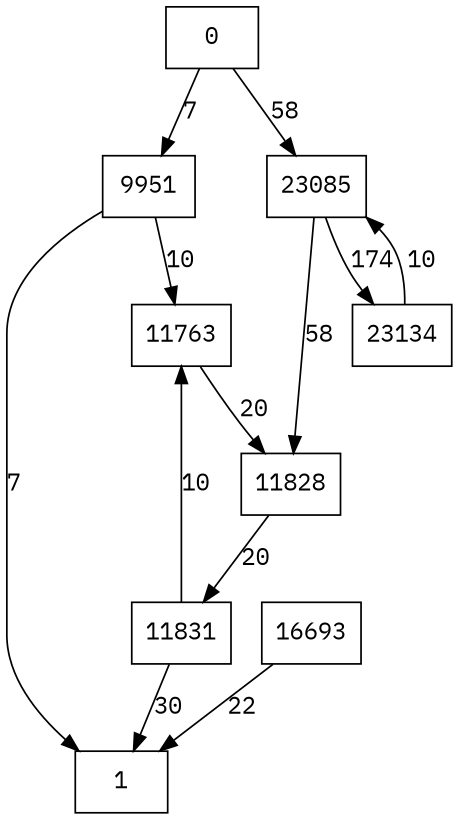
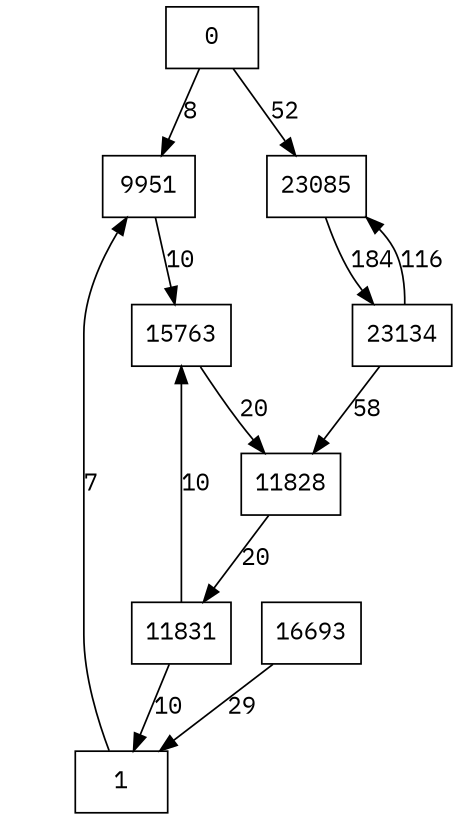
(191, 112) -> (191, 112)
(285, 112) -> (285, 112)
(372, 261) -> (372, 261)
(422, 261) -> (422, 261)
(304, 327) -> (352, 403)
(181, 335) -> (181, 335)
(7, 465) -> (84, 490)
(169, 708) -> (169, 708)
(242, 708) -> (242, 708)
